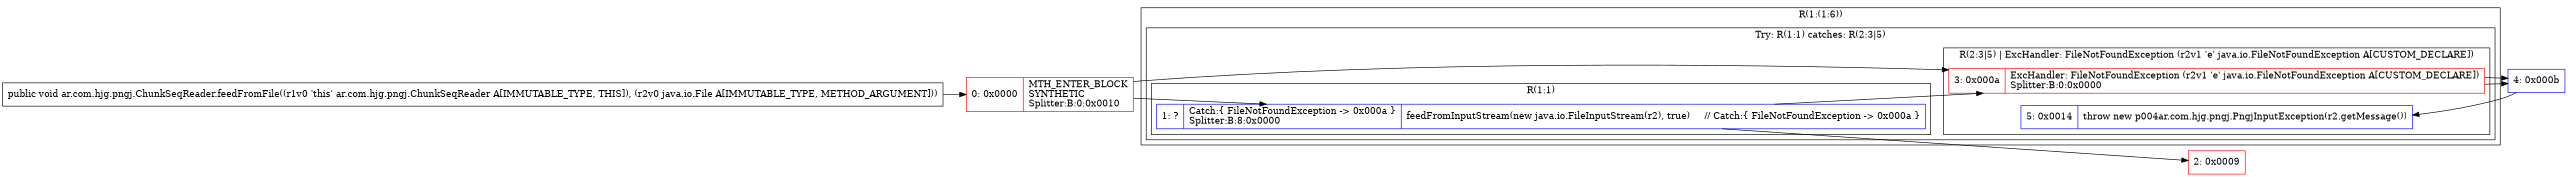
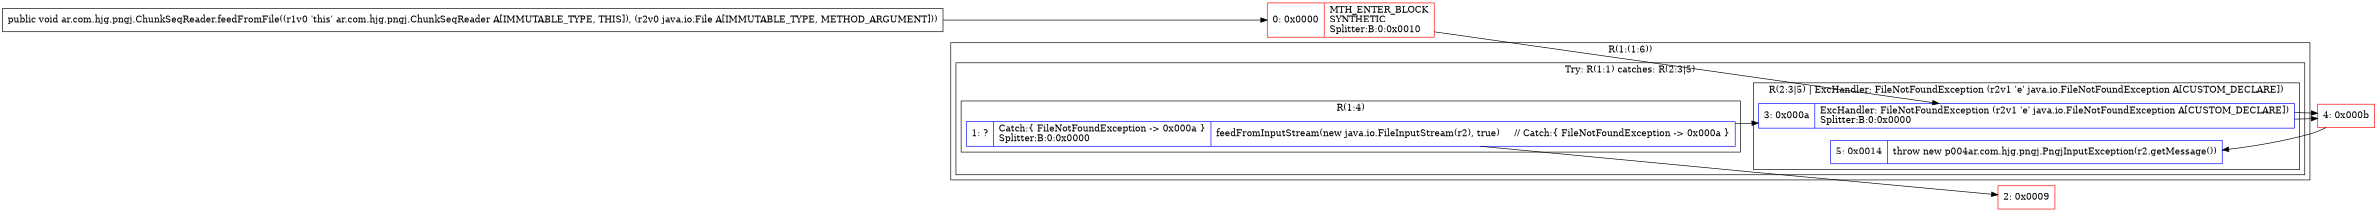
(2217, 81) -> (2026, 116)
(2536, 81) -> (2346, 116)
(1541, 91) -> (1351, 108)
(1197, 101) -> none
(1235, 121) -> (1045, 139)
